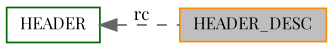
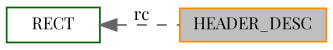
(53, 25) -> (53, 25)
